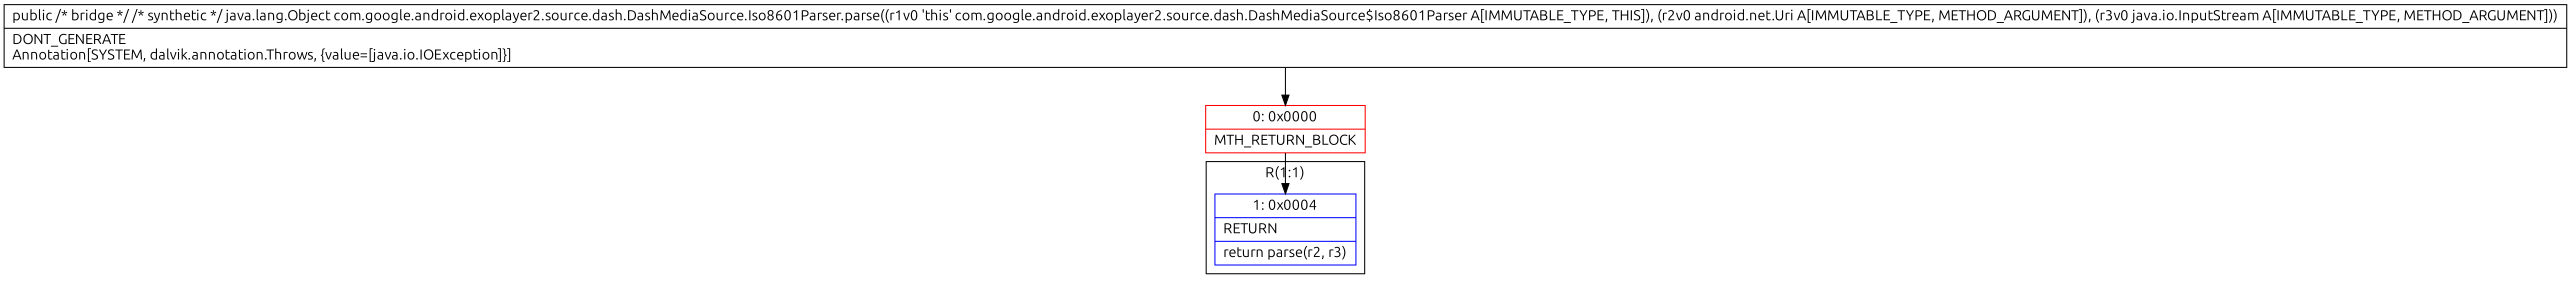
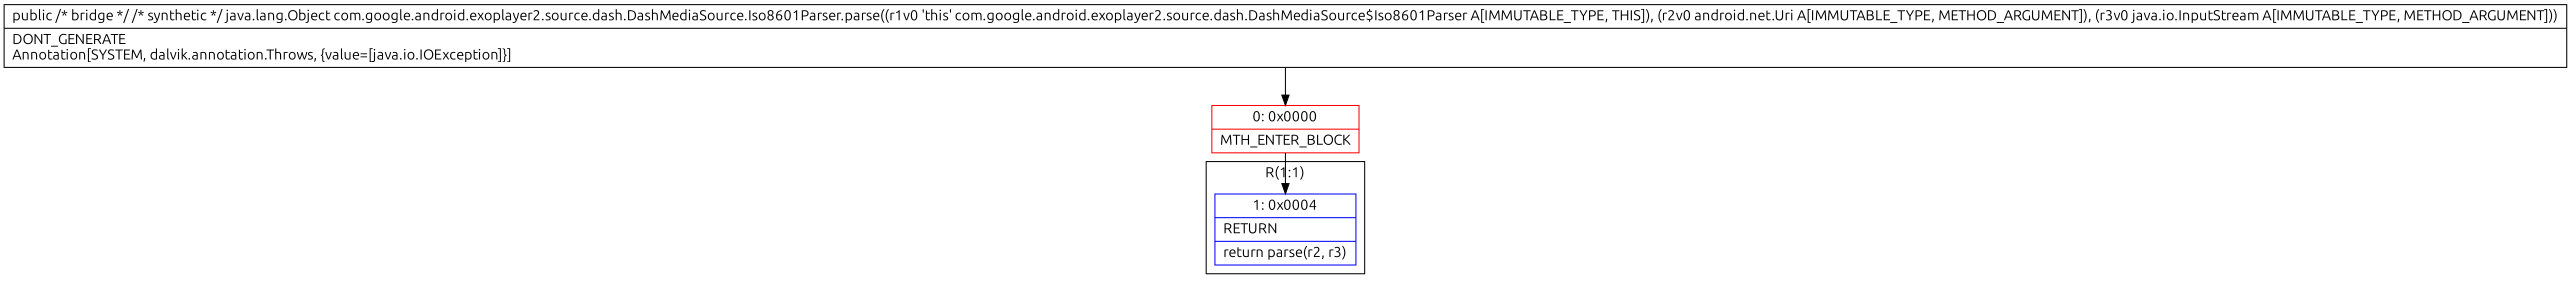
(1285, 140) -> (1285, 140)
